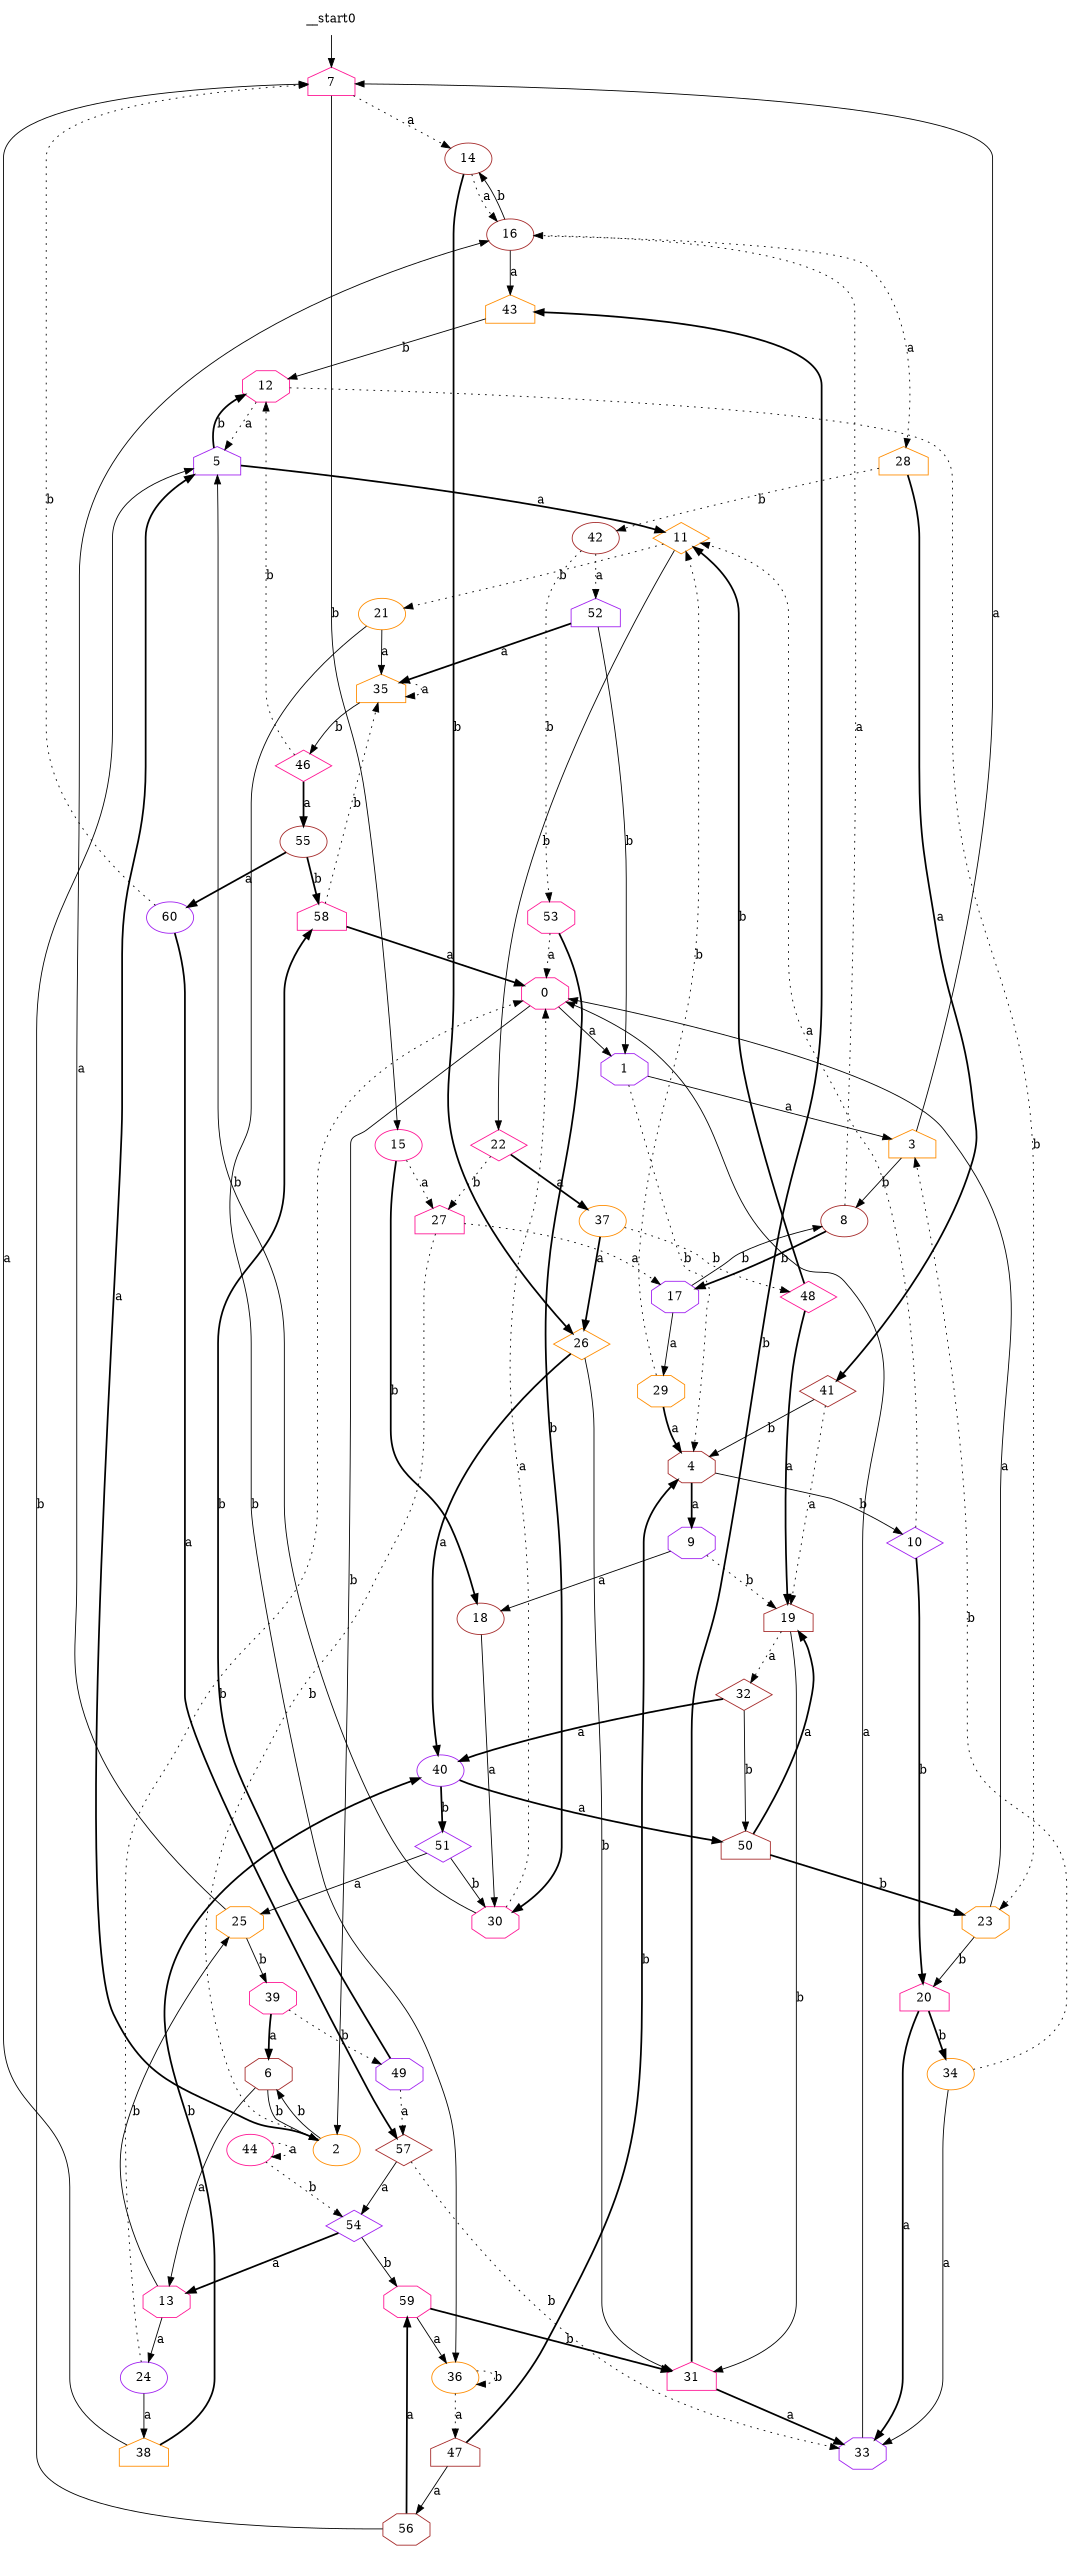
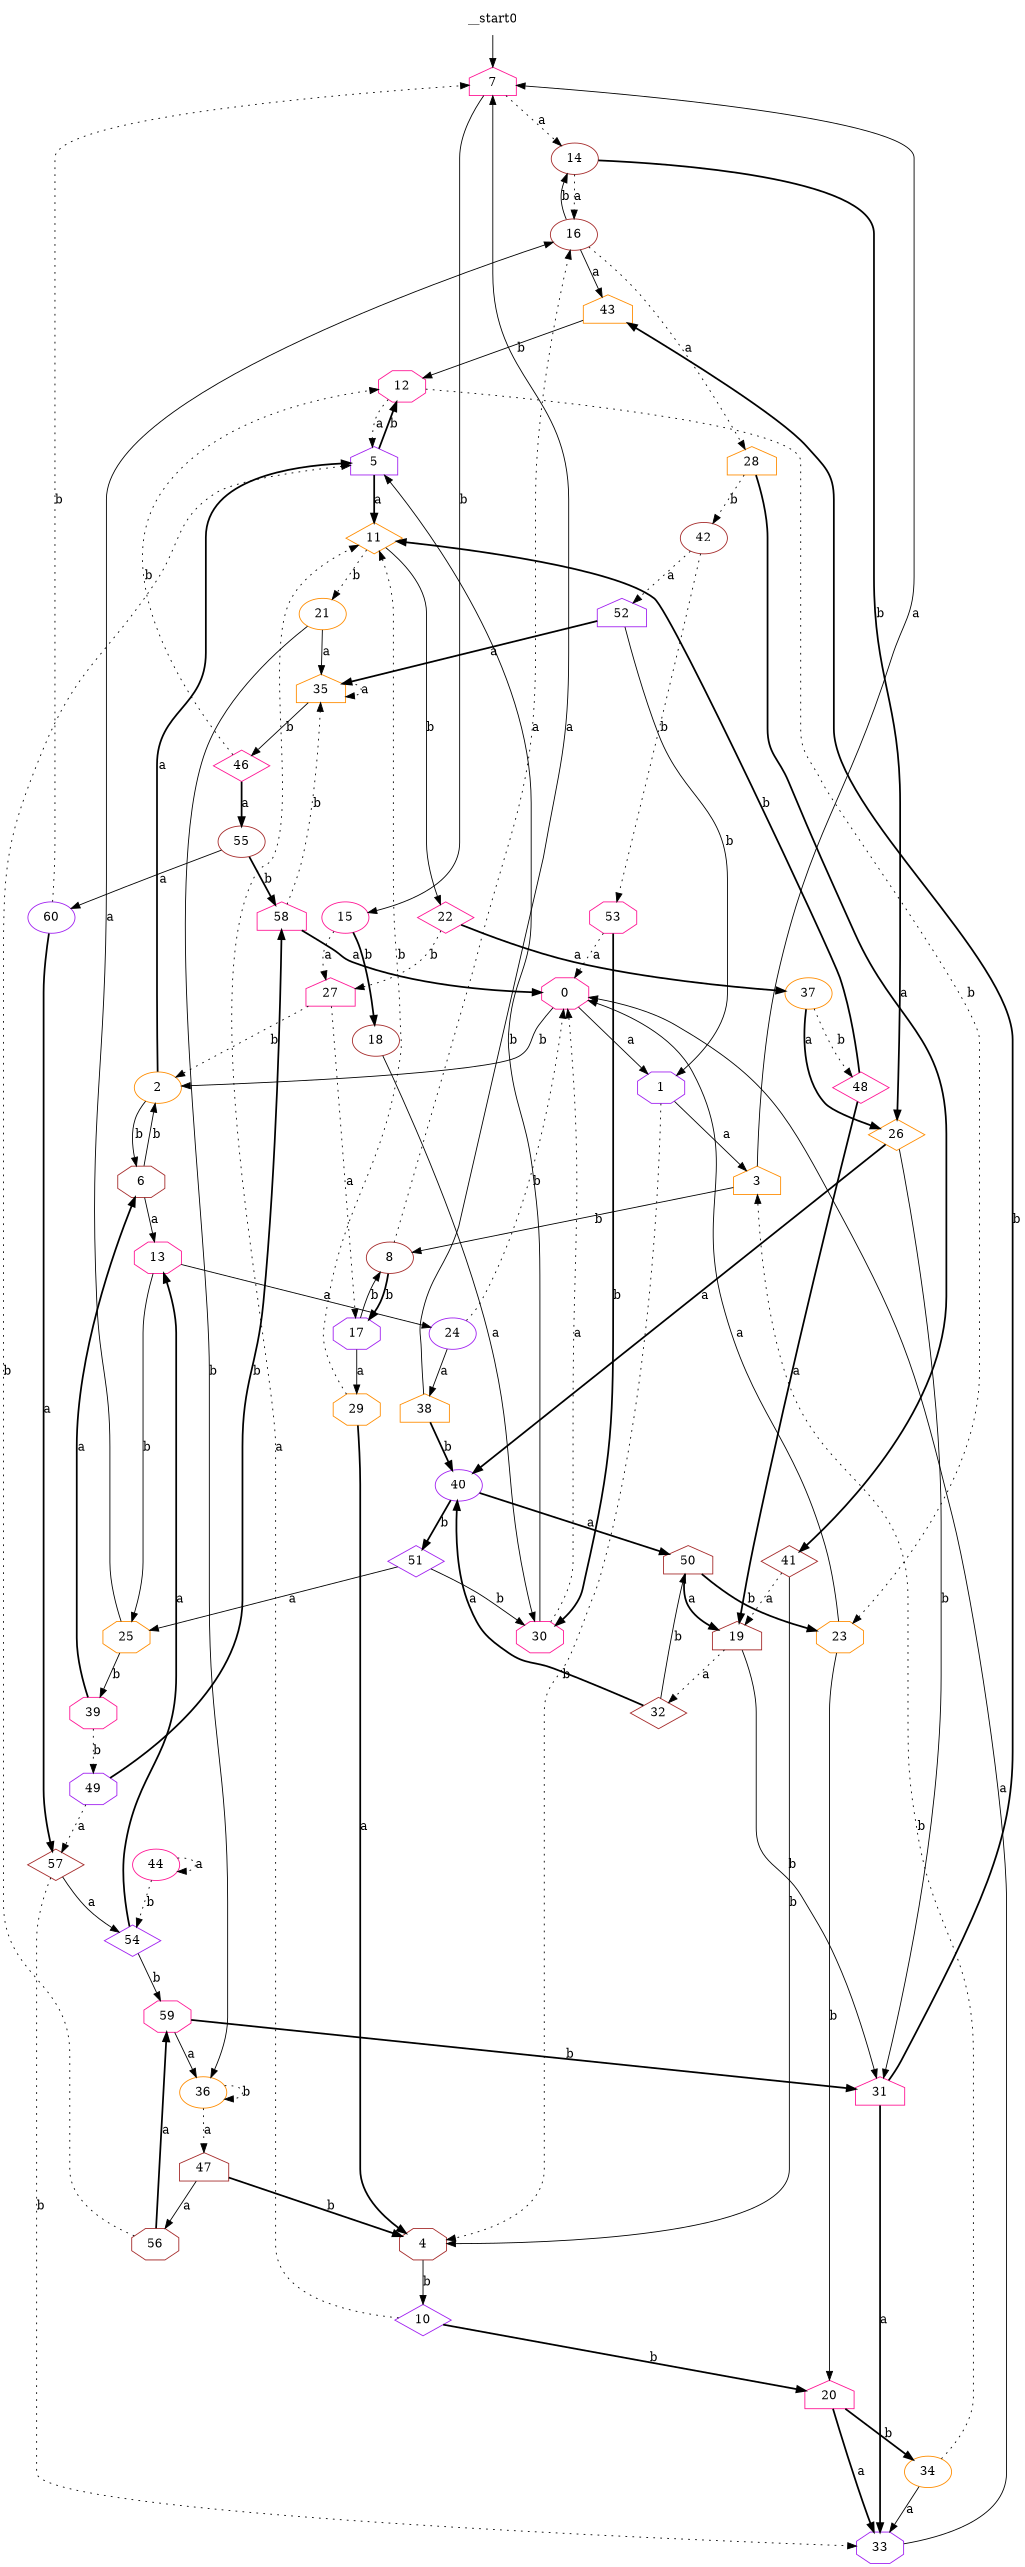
(241, 878) -> (150, 877)
(692, 1543) -> none
(37, 1622) -> (3, 1294)
